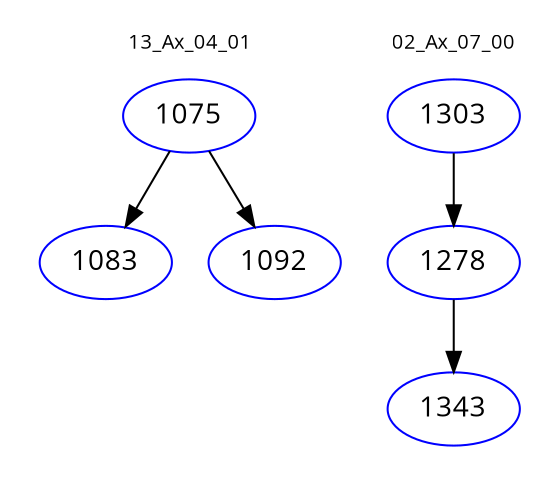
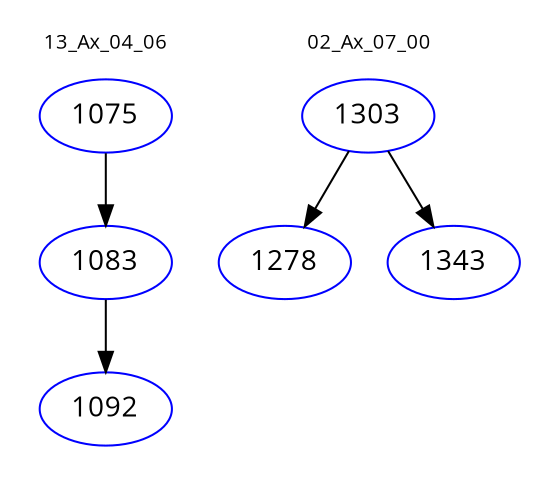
(190, 44) -> (106, 44)
(226, 180) -> (106, 326)
(454, 326) -> (405, 180)
